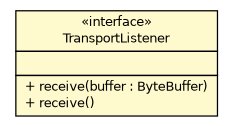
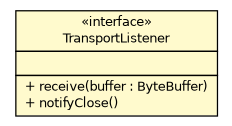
(60, 103) -> (72, 103)
